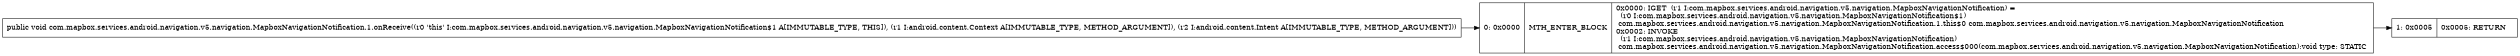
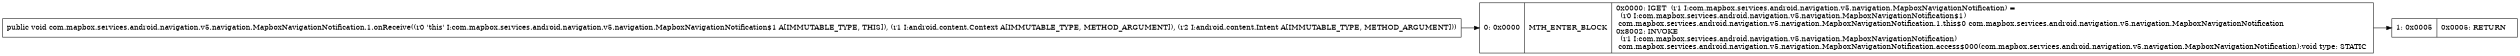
(1649, 32) -> (1649, 32)
